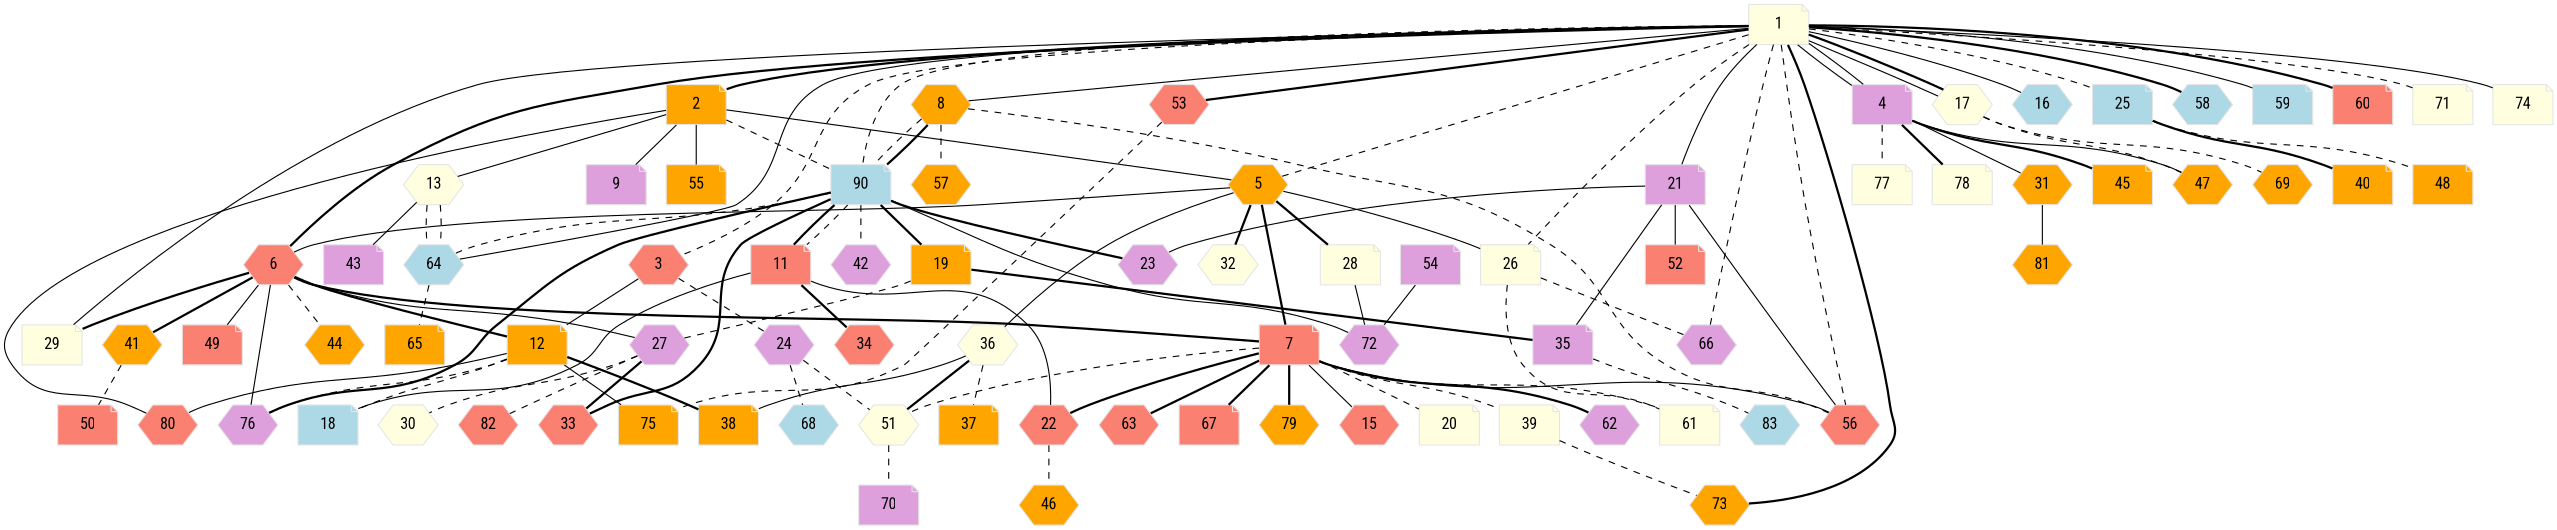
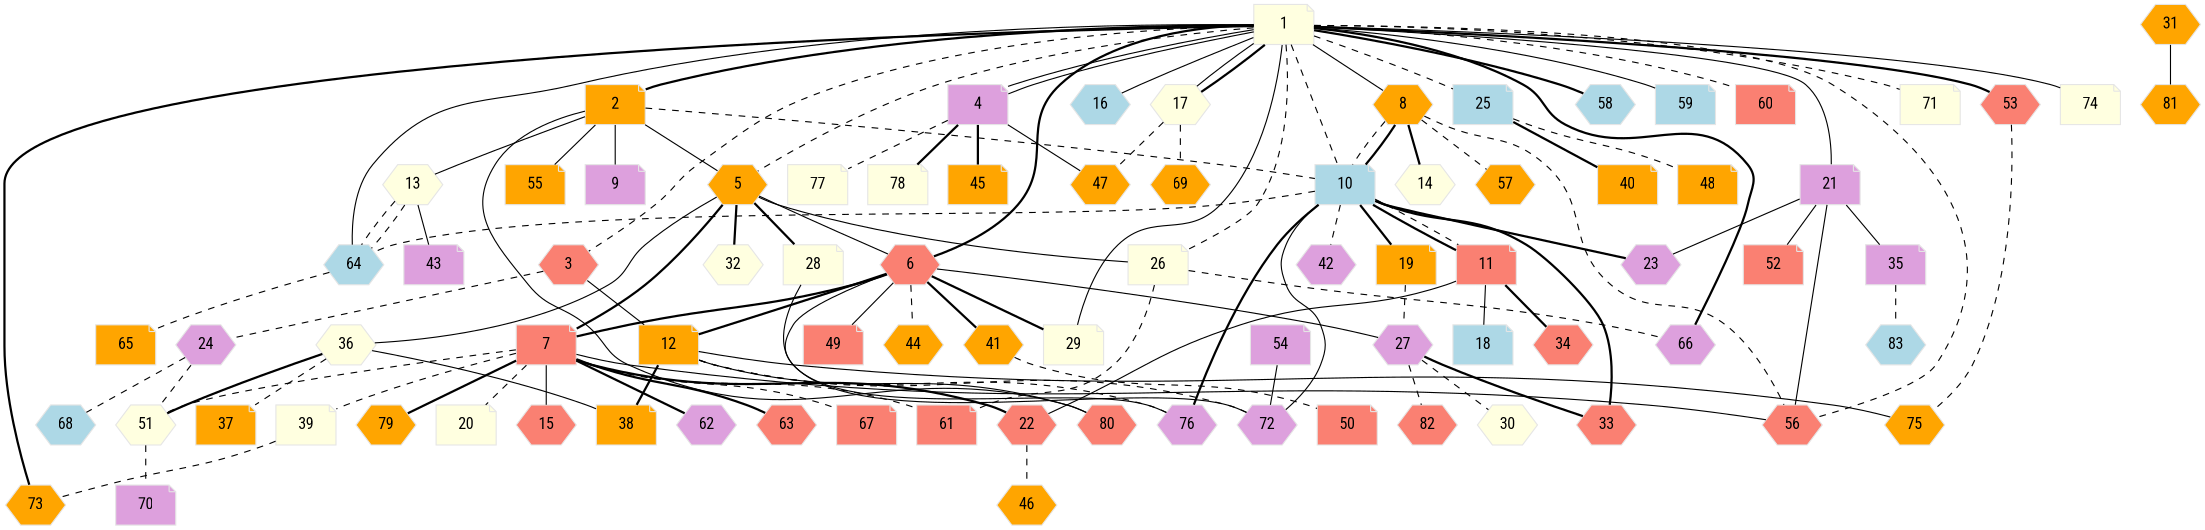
(2073, 40) -> (1579, 52)
(1966, 147) -> none
(1740, 184) -> (1609, 137)
(861, 185) -> (1345, 185)
none -> (1425, 185)
(1308, 312) -> none
(433, 384) -> (973, 383)
(1249, 385) -> (772, 391)
(648, 425) -> (1915, 425)
(1690, 425) -> (947, 425)
